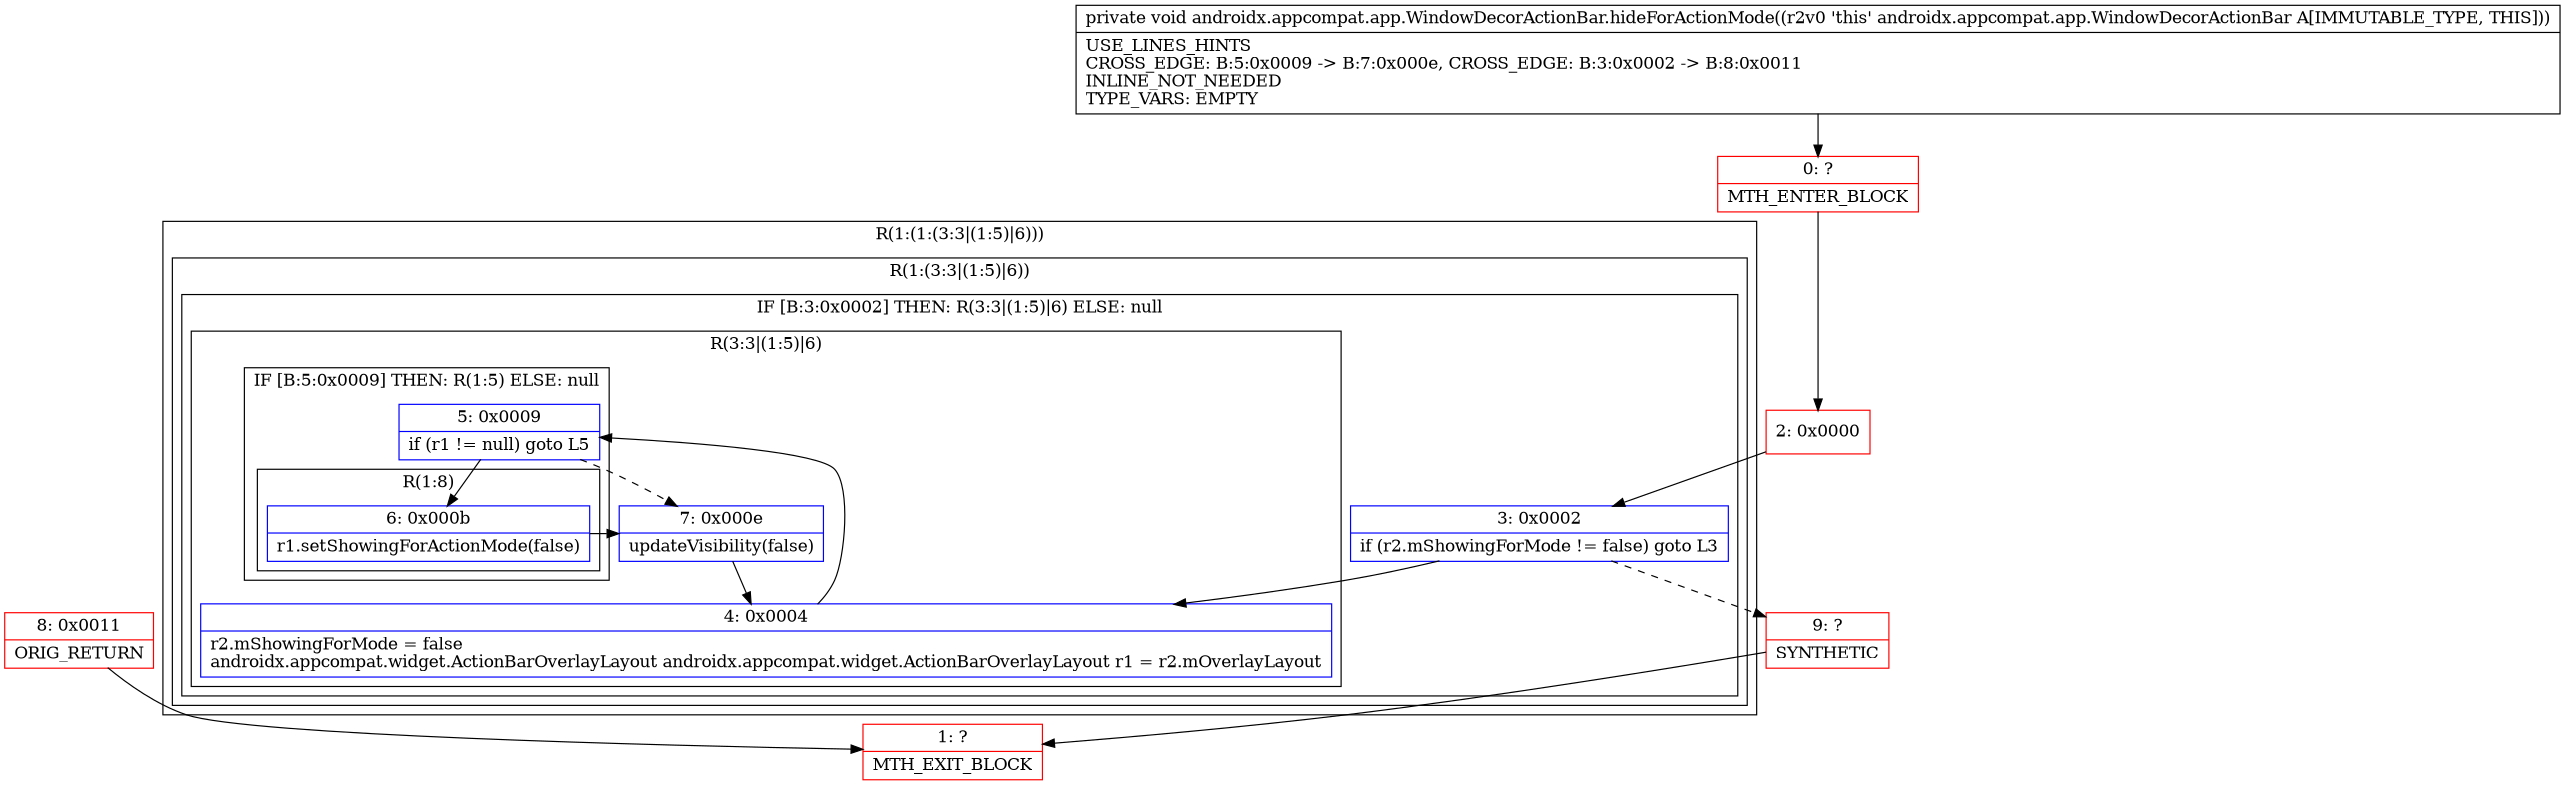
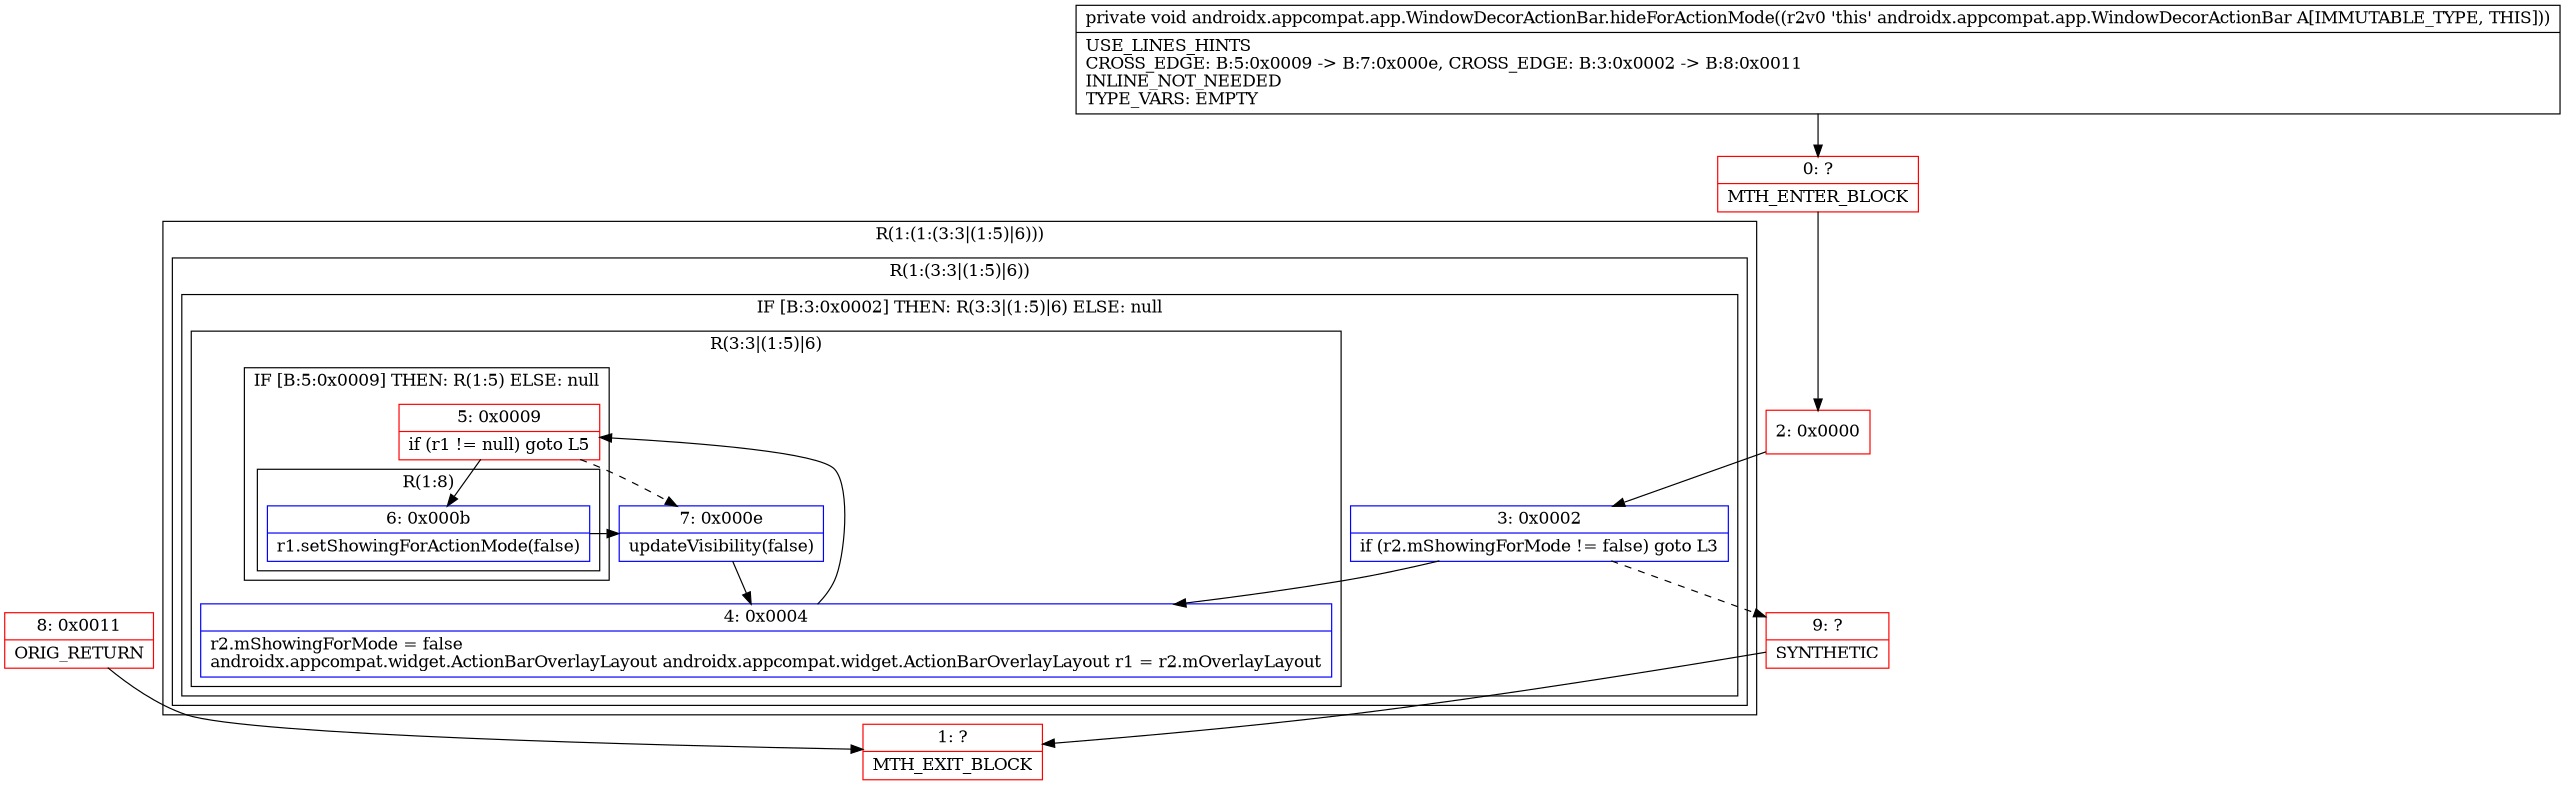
(499, 432) -> (499, 432)
